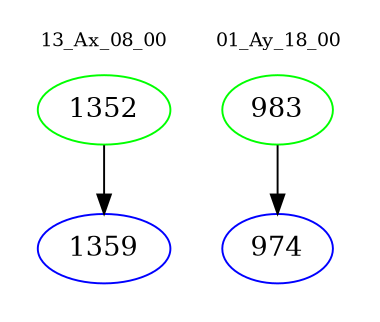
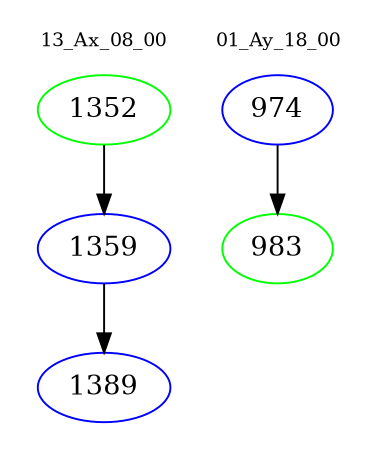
(278, 170) -> (278, 170)
none -> (104, 387)
